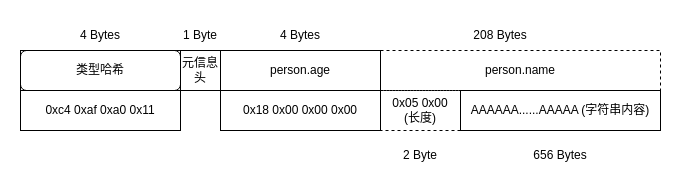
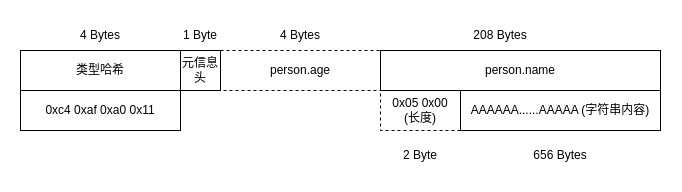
(101, 71) -> (101, 71)
(301, 71) -> (301, 71)
(521, 71) -> (521, 71)
(301, 111) -> none
